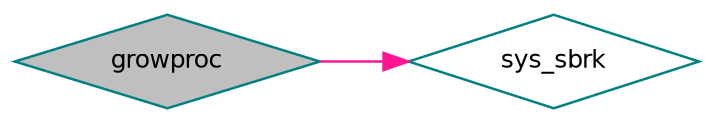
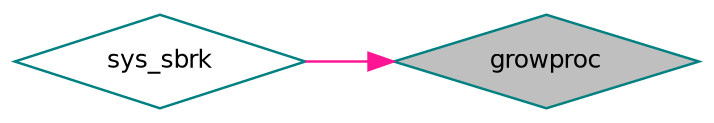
(352, 62) -> (337, 62)
